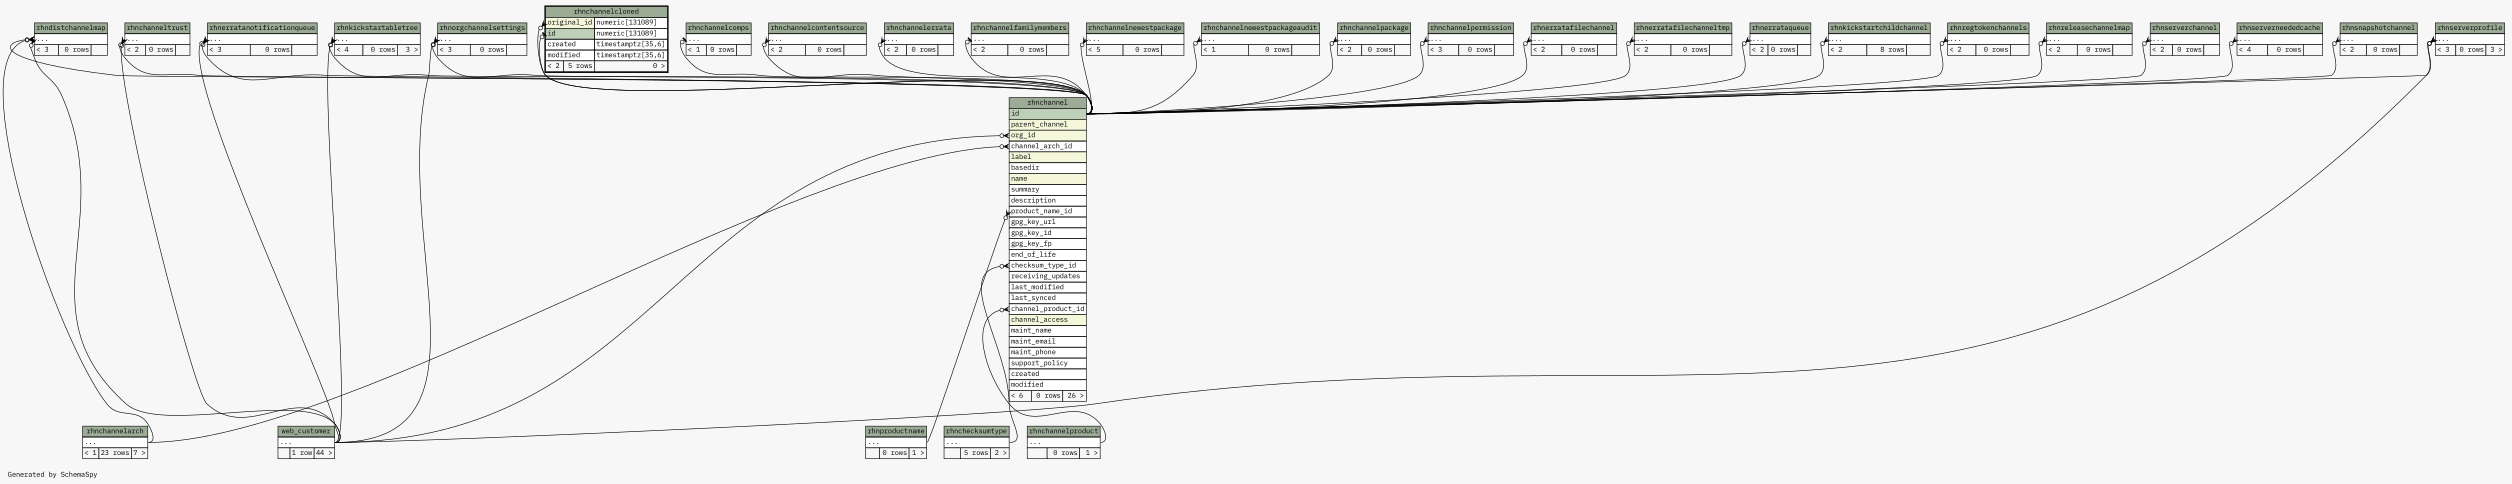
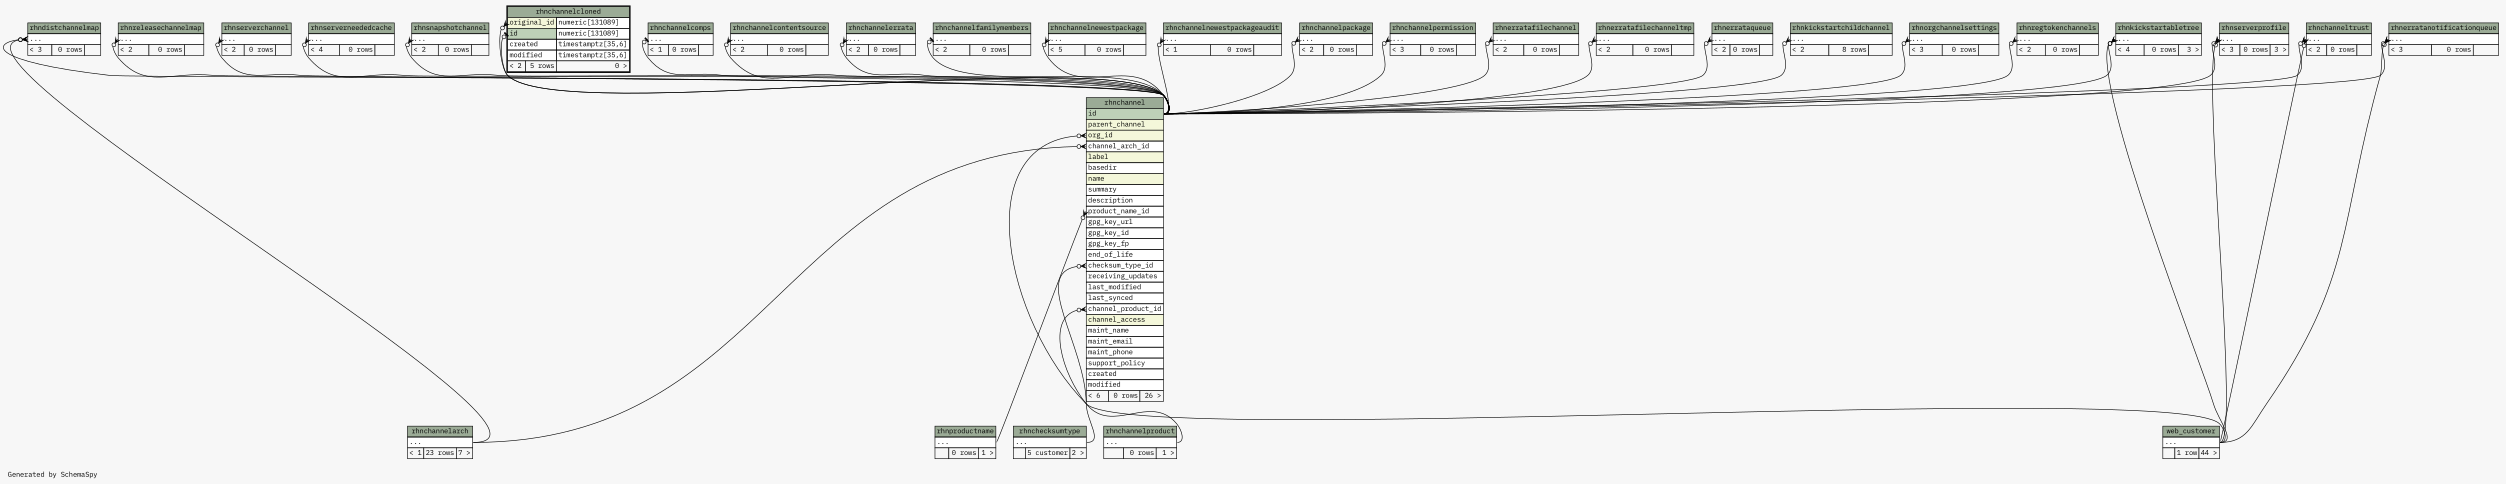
(427, 273) -> none
(84, 344) -> none
(976, 453) -> (1048, 453)
